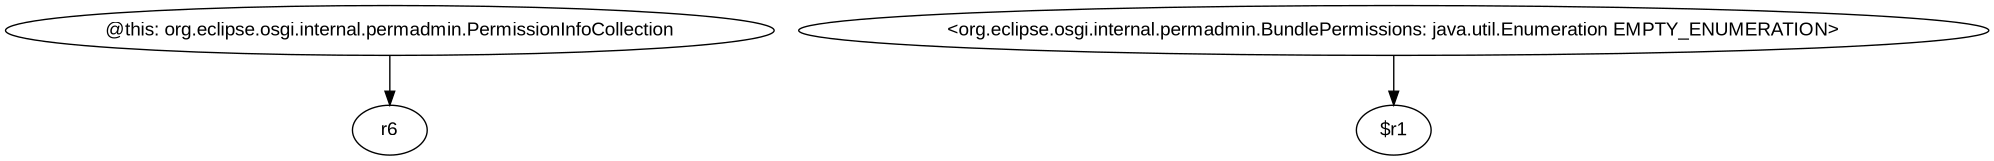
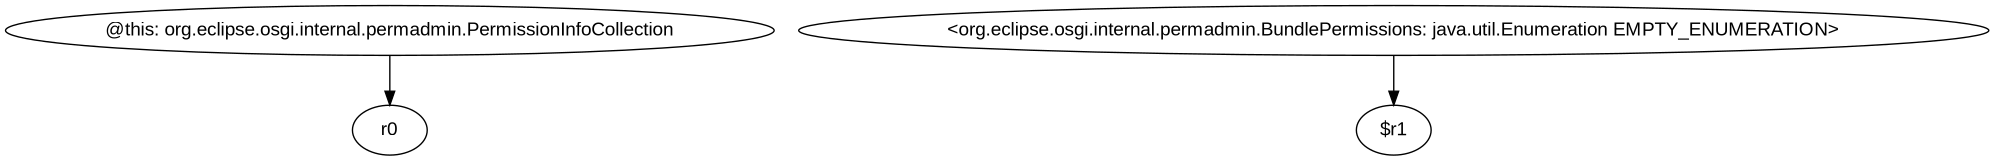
(390, 130) -> (390, 130)
